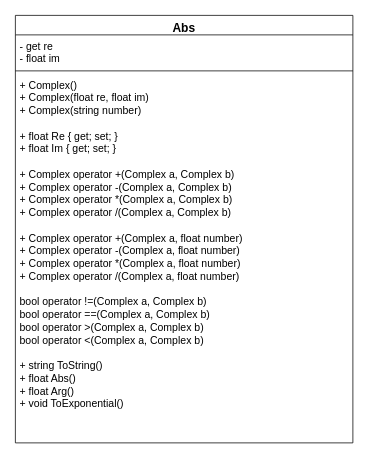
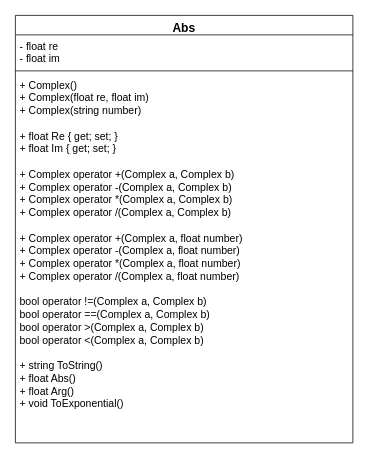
(42, 46) -> (46, 46)
